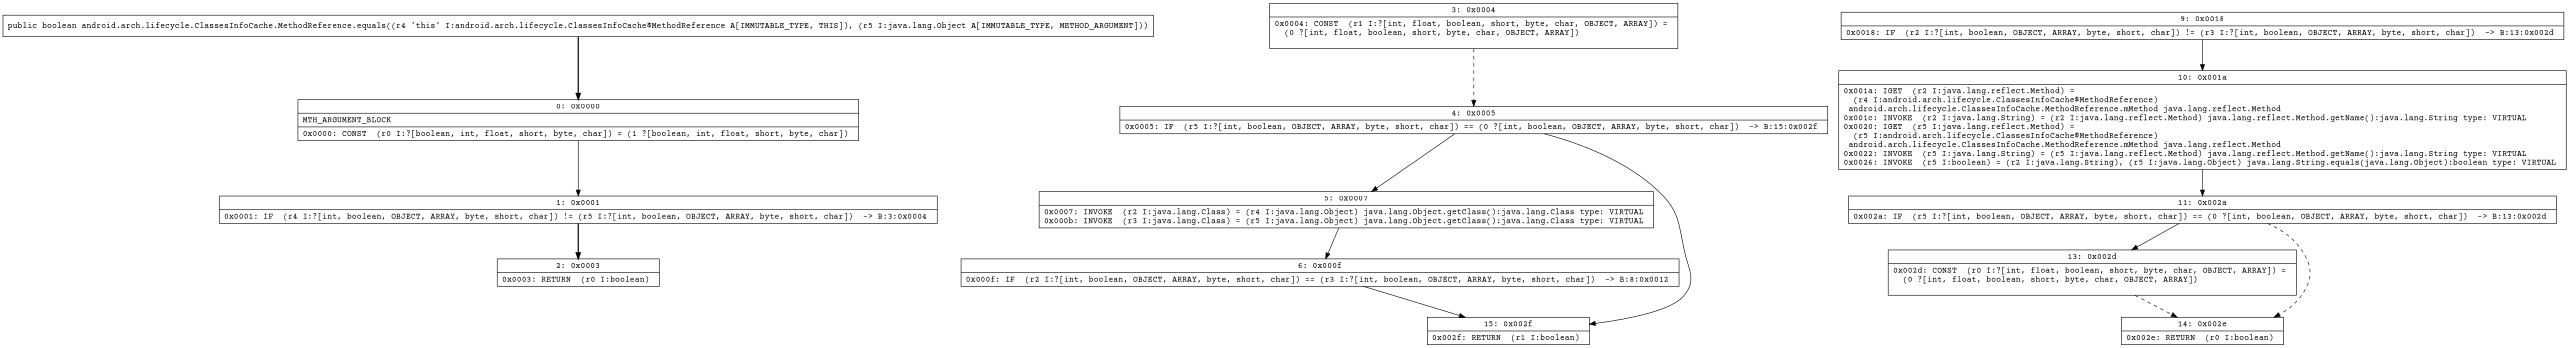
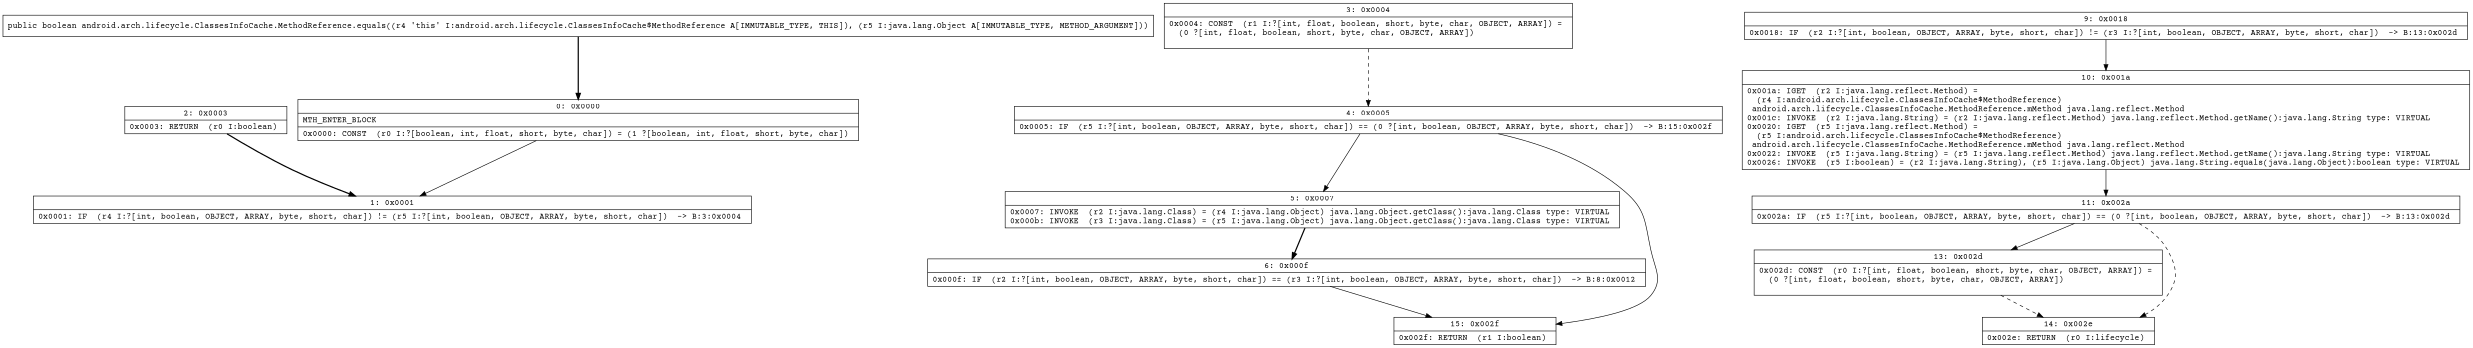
(347, 120) -> (340, 120)
(578, 238) -> (287, 167)
(1333, 241) -> (1300, 241)
(2202, 338) -> (2068, 338)
